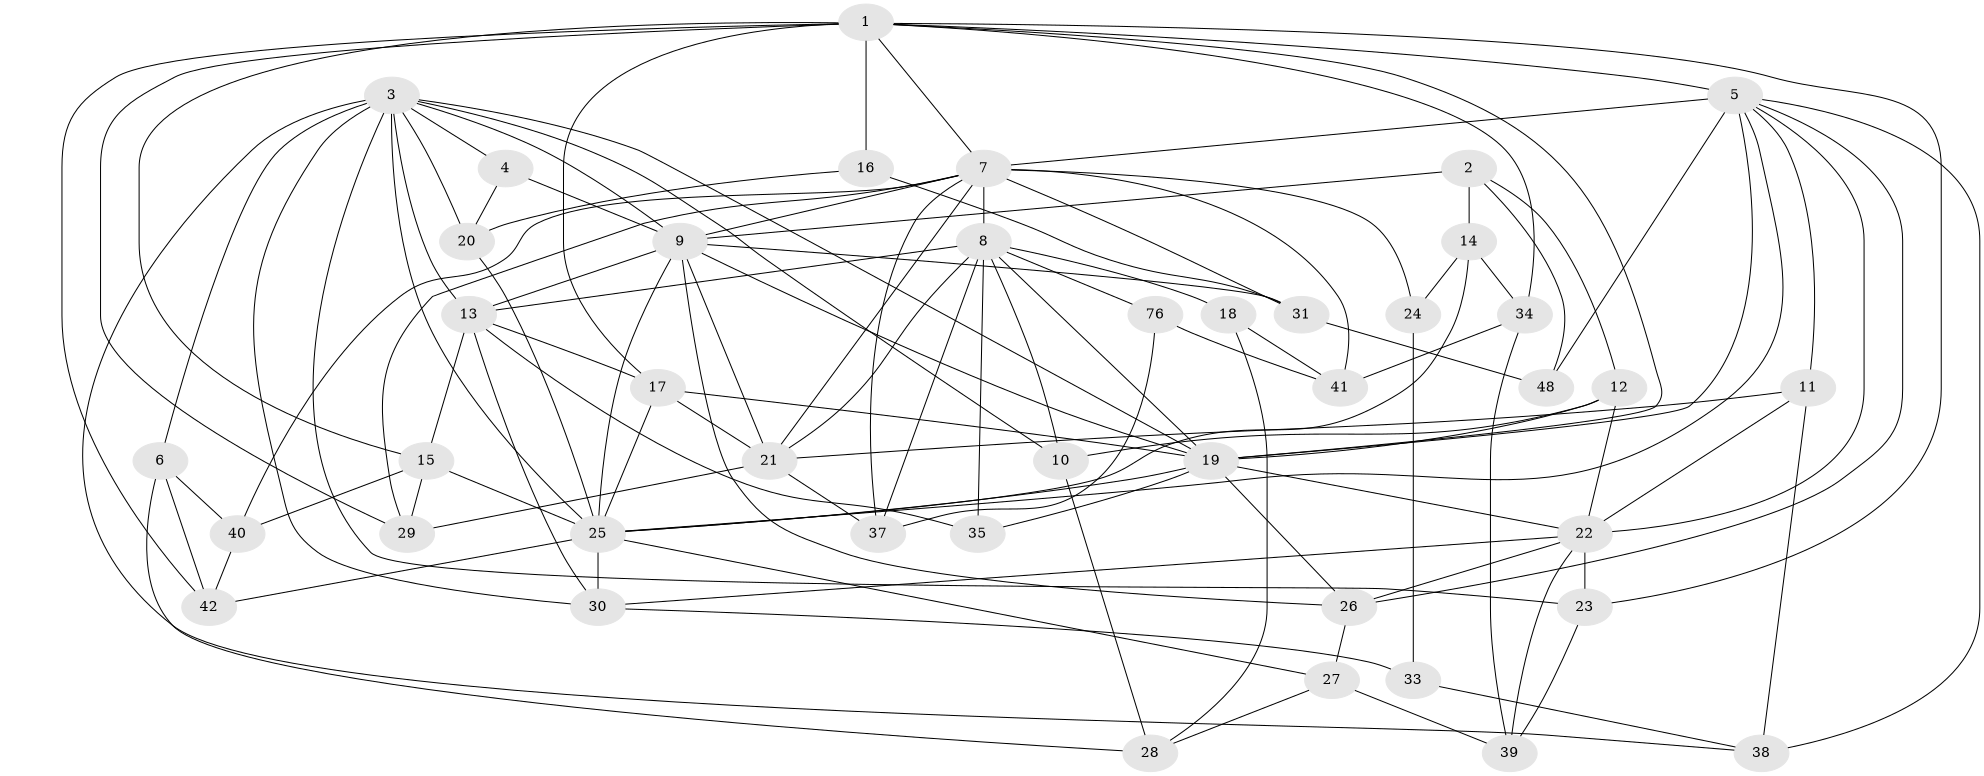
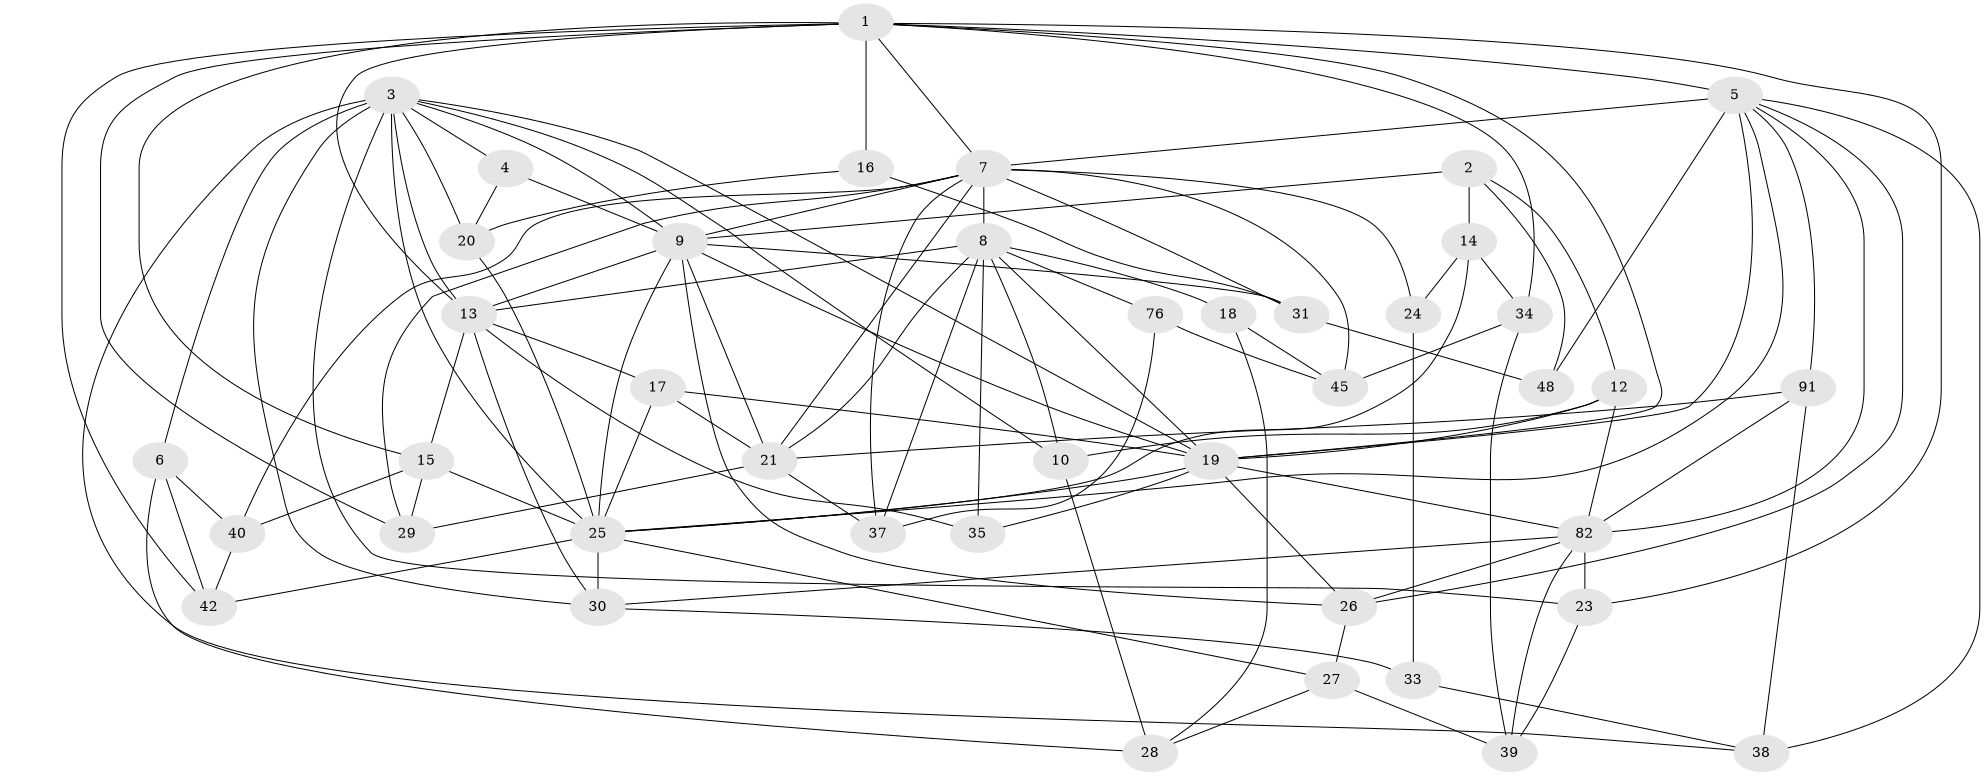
(579, 117) -> (462, 50)
(1340, 388) -> (1340, 388)
(1808, 388) -> (1808, 388)
(1585, 534) -> (1585, 534)
